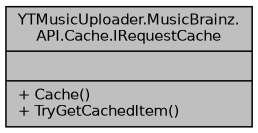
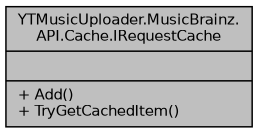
(54, 95) -> (46, 95)
